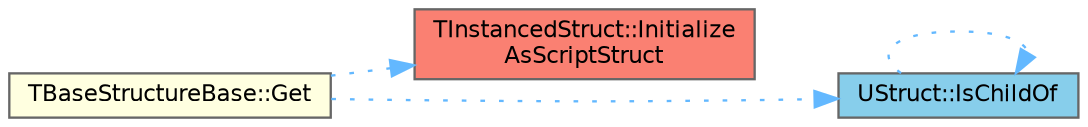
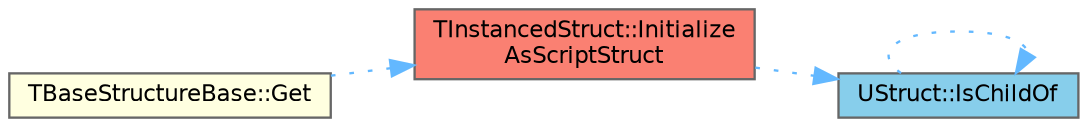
(573, 101) -> (785, 72)
